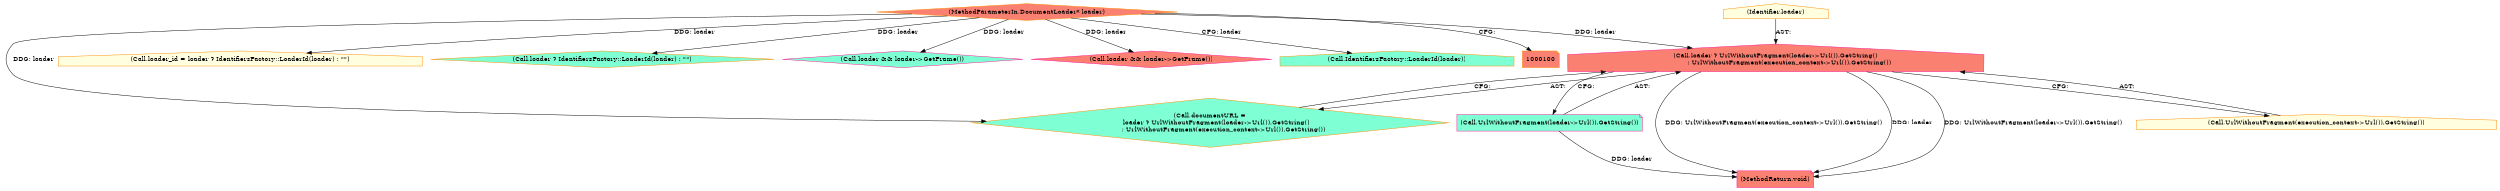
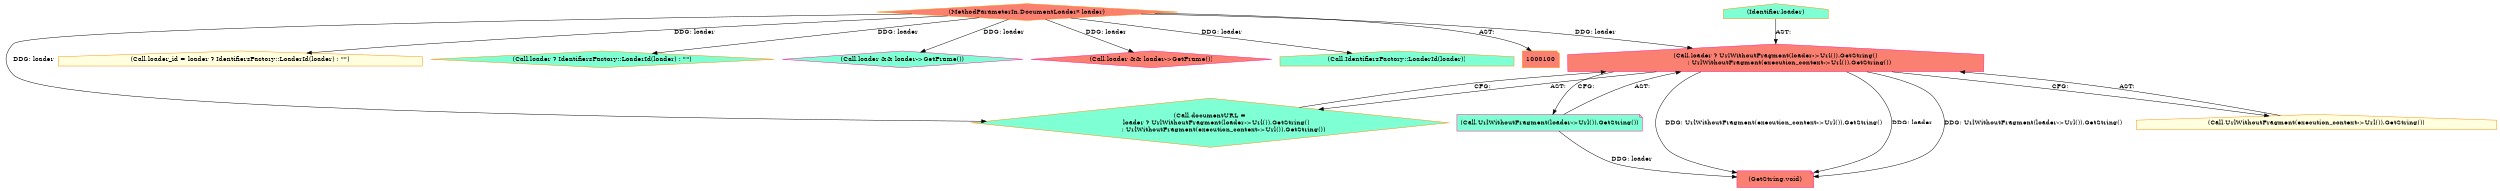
(1776, 12) -> (1776, 12)
(1222, 32) -> (1222, 32)
(1488, 32) -> (1488, 32)
(1775, 179) -> (1775, 179)
